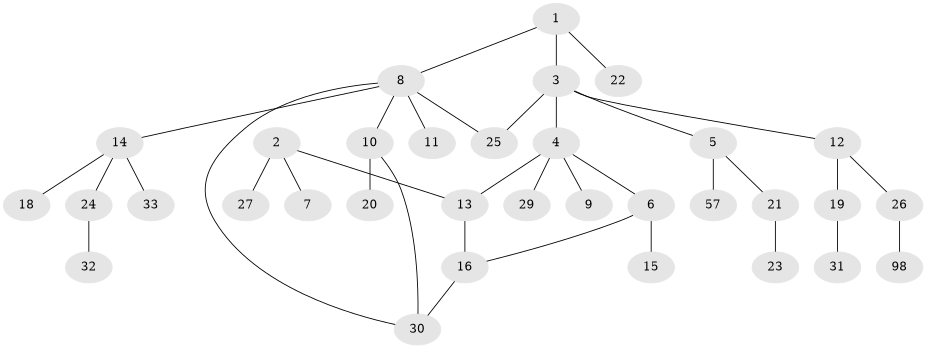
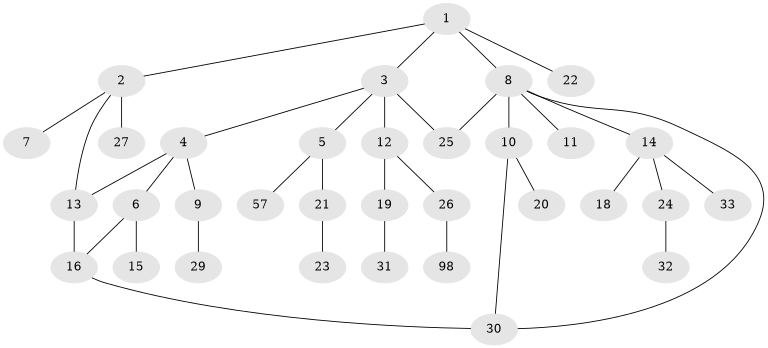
none -> (284, 50)
(542, 174) -> (198, 236)
